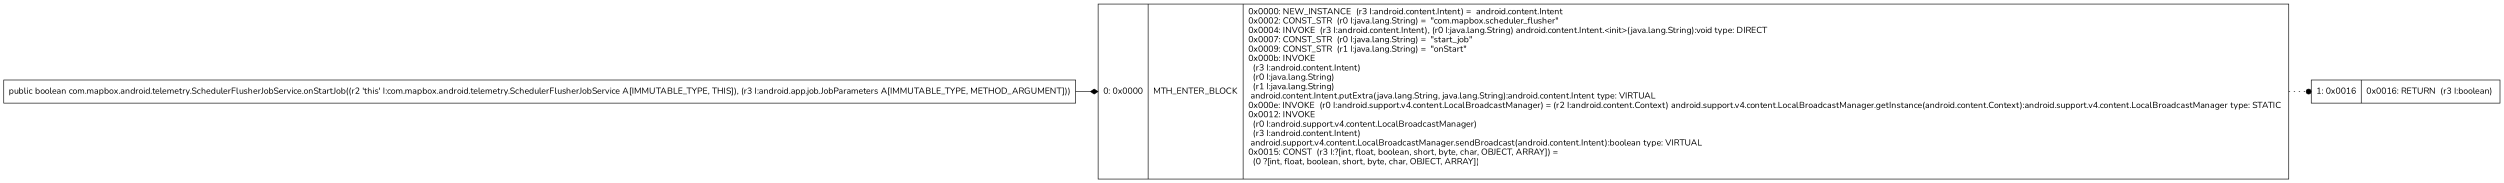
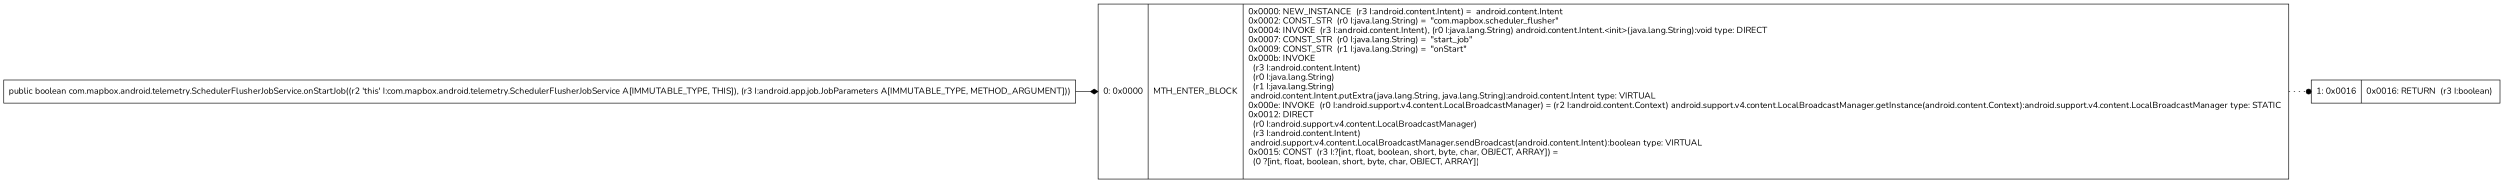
(1284, 115) -> (1283, 115)
